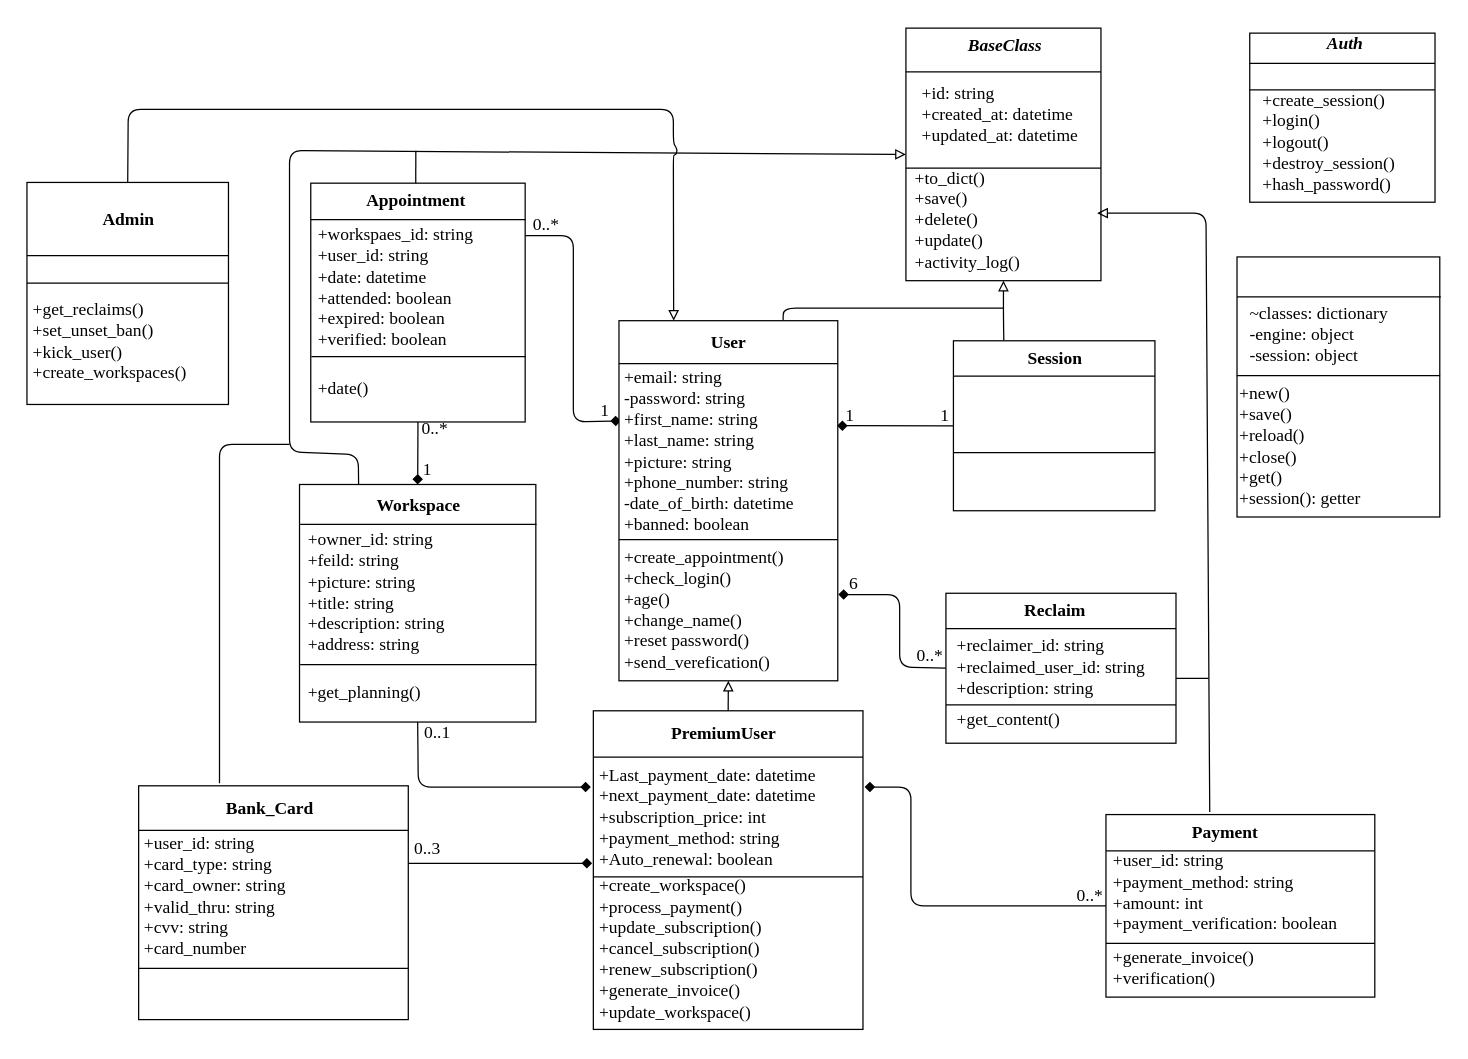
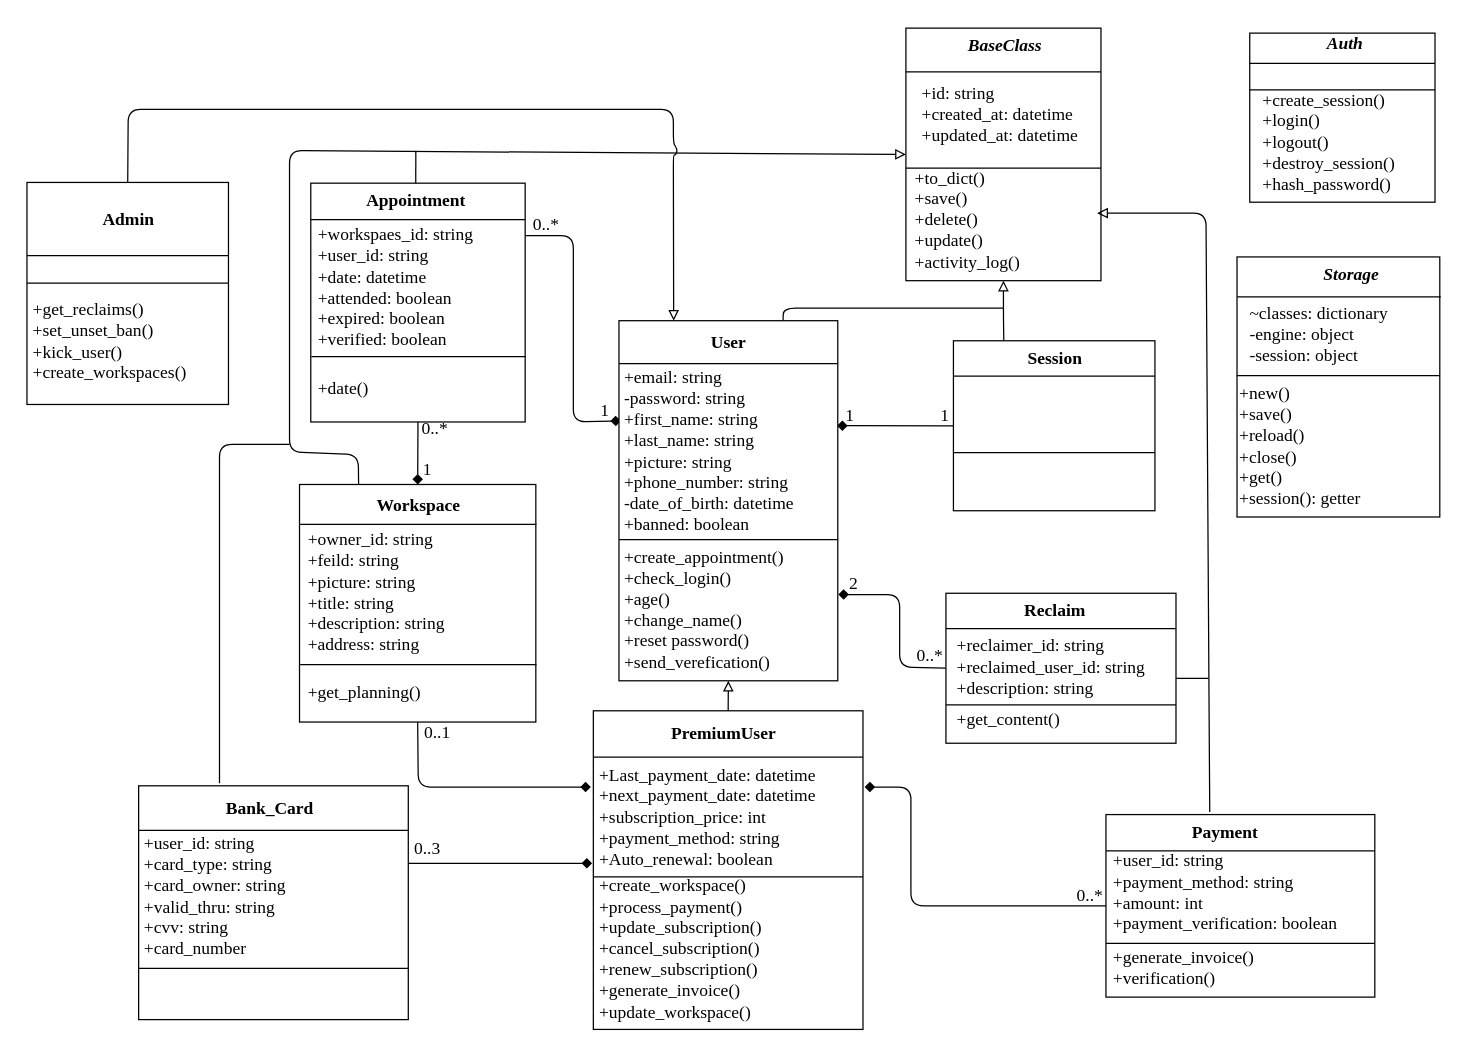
none -> (1351, 275)
(854, 584) -> (854, 584)
